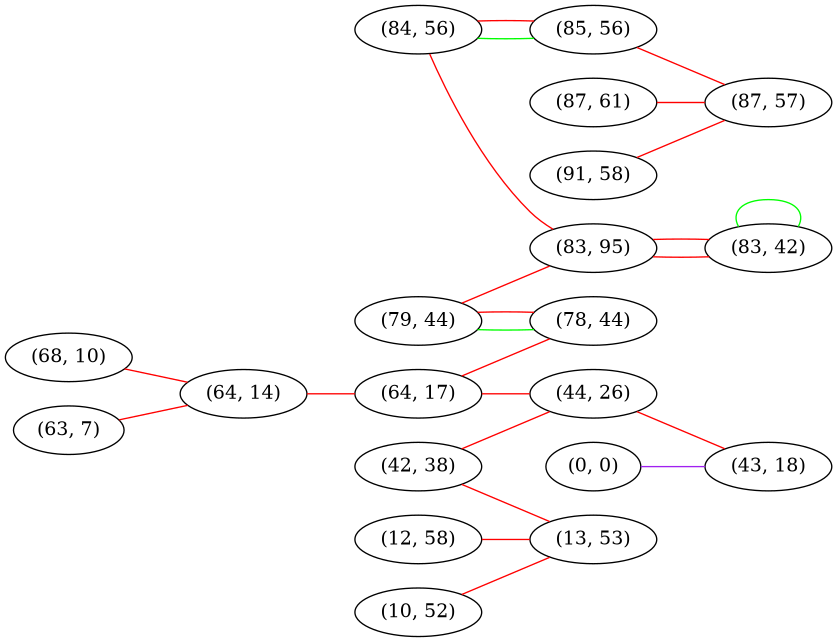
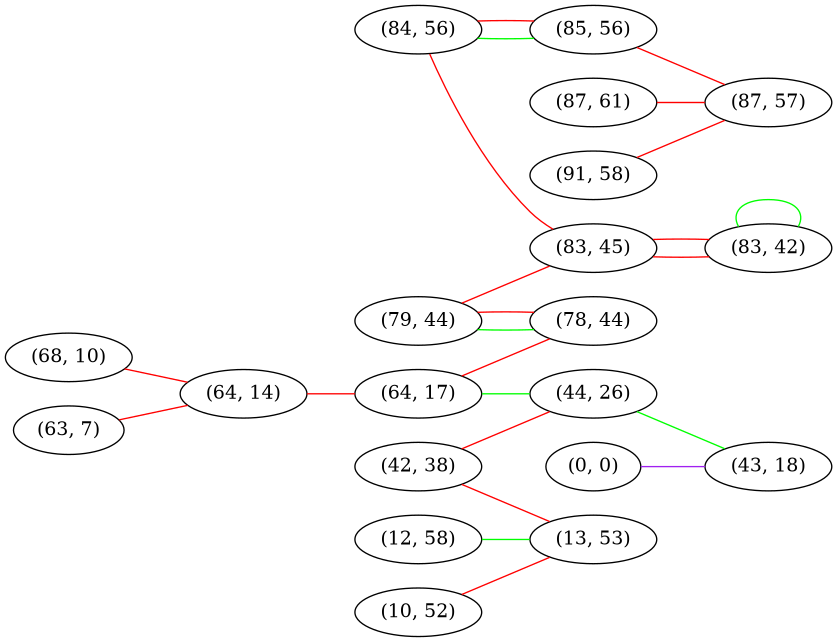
(593, 248) -> (593, 248)
(506, 394) -> (506, 394)
(681, 430) -> (681, 430)
(506, 539) -> (506, 539)
